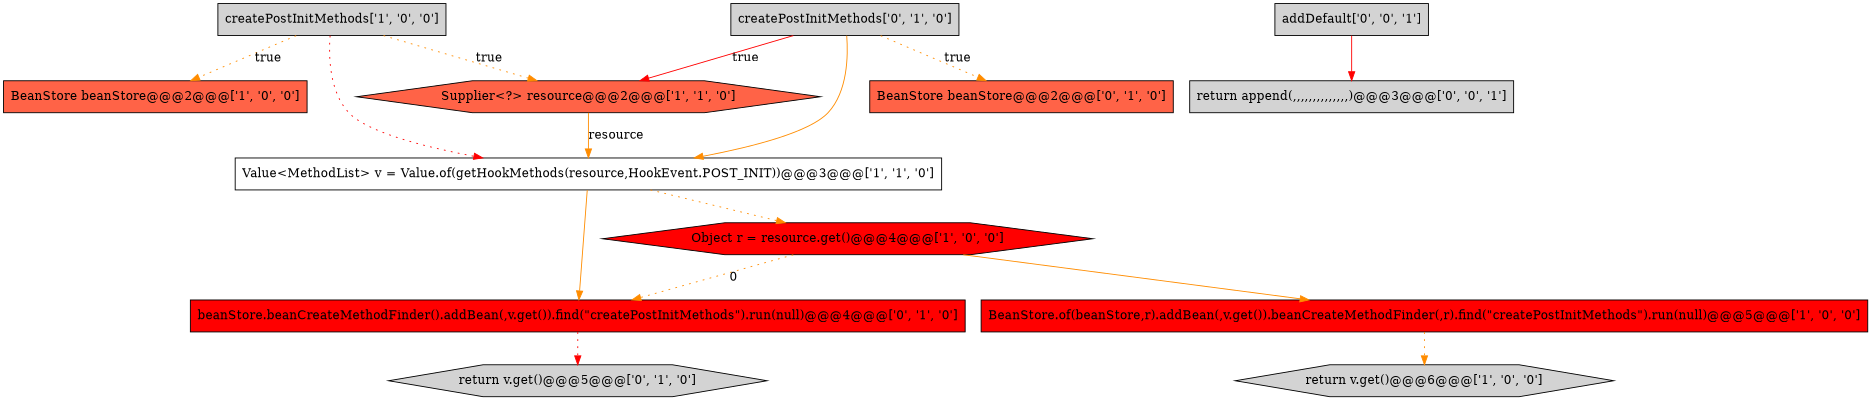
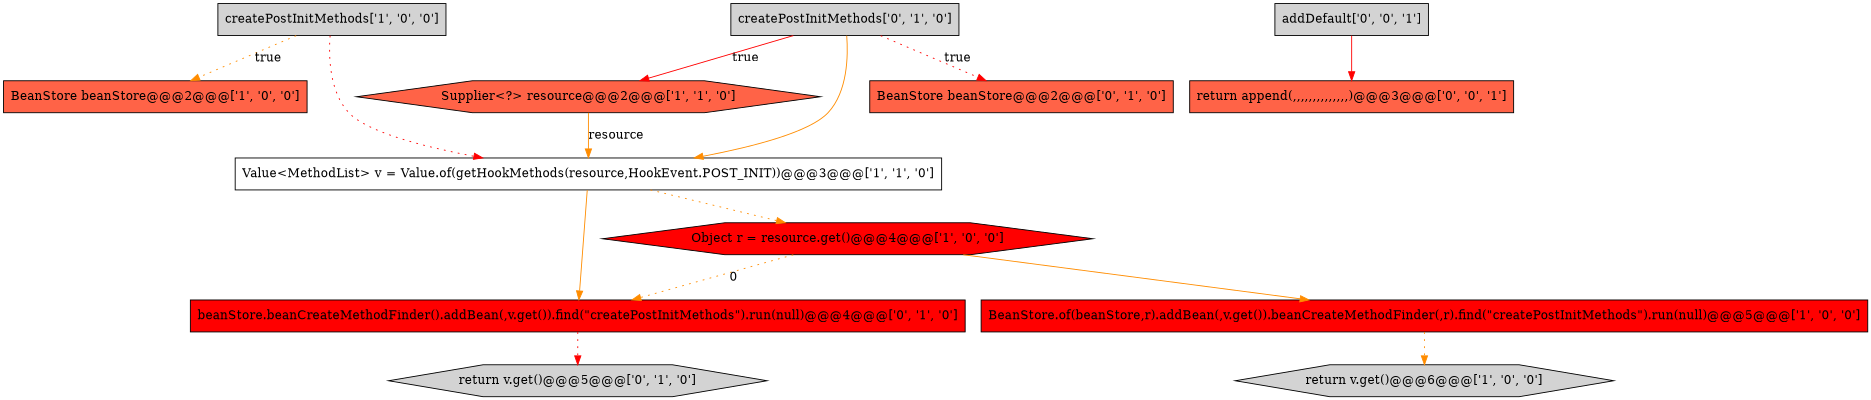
(929, 56) -> (929, 56)
(456, 57) -> none
(1352, 97) -> (1352, 97)
